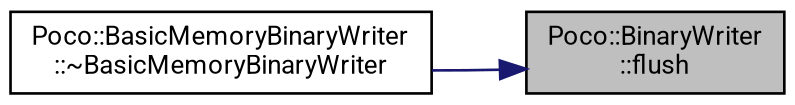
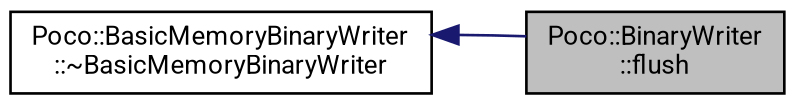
(466, 70) -> (492, 35)
